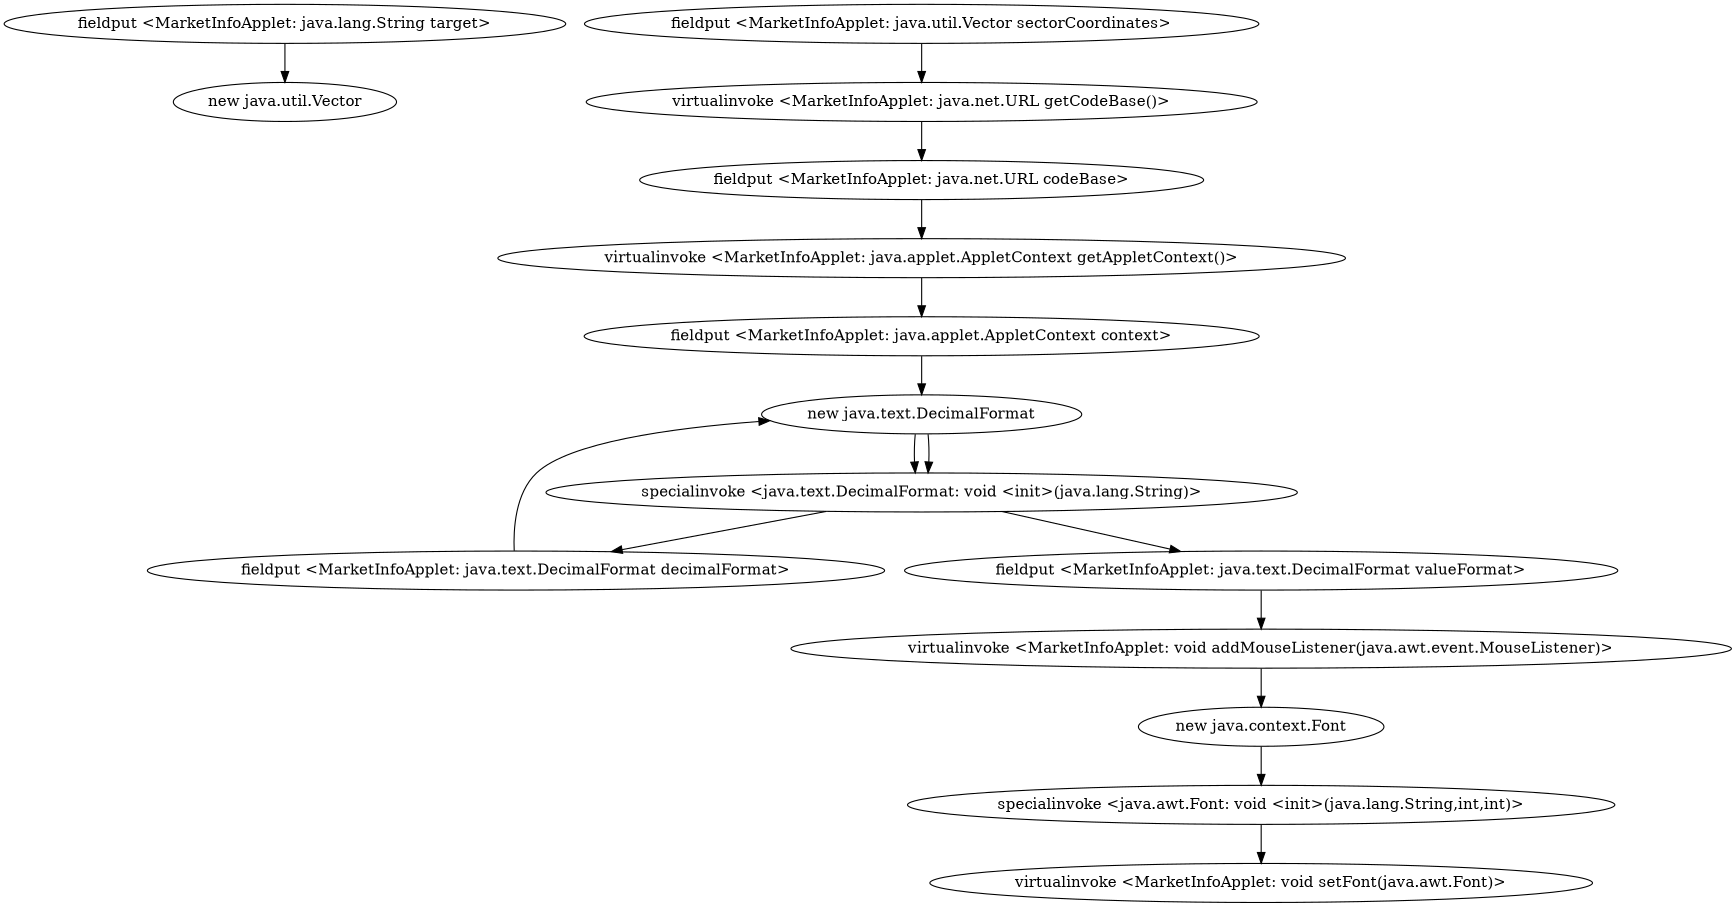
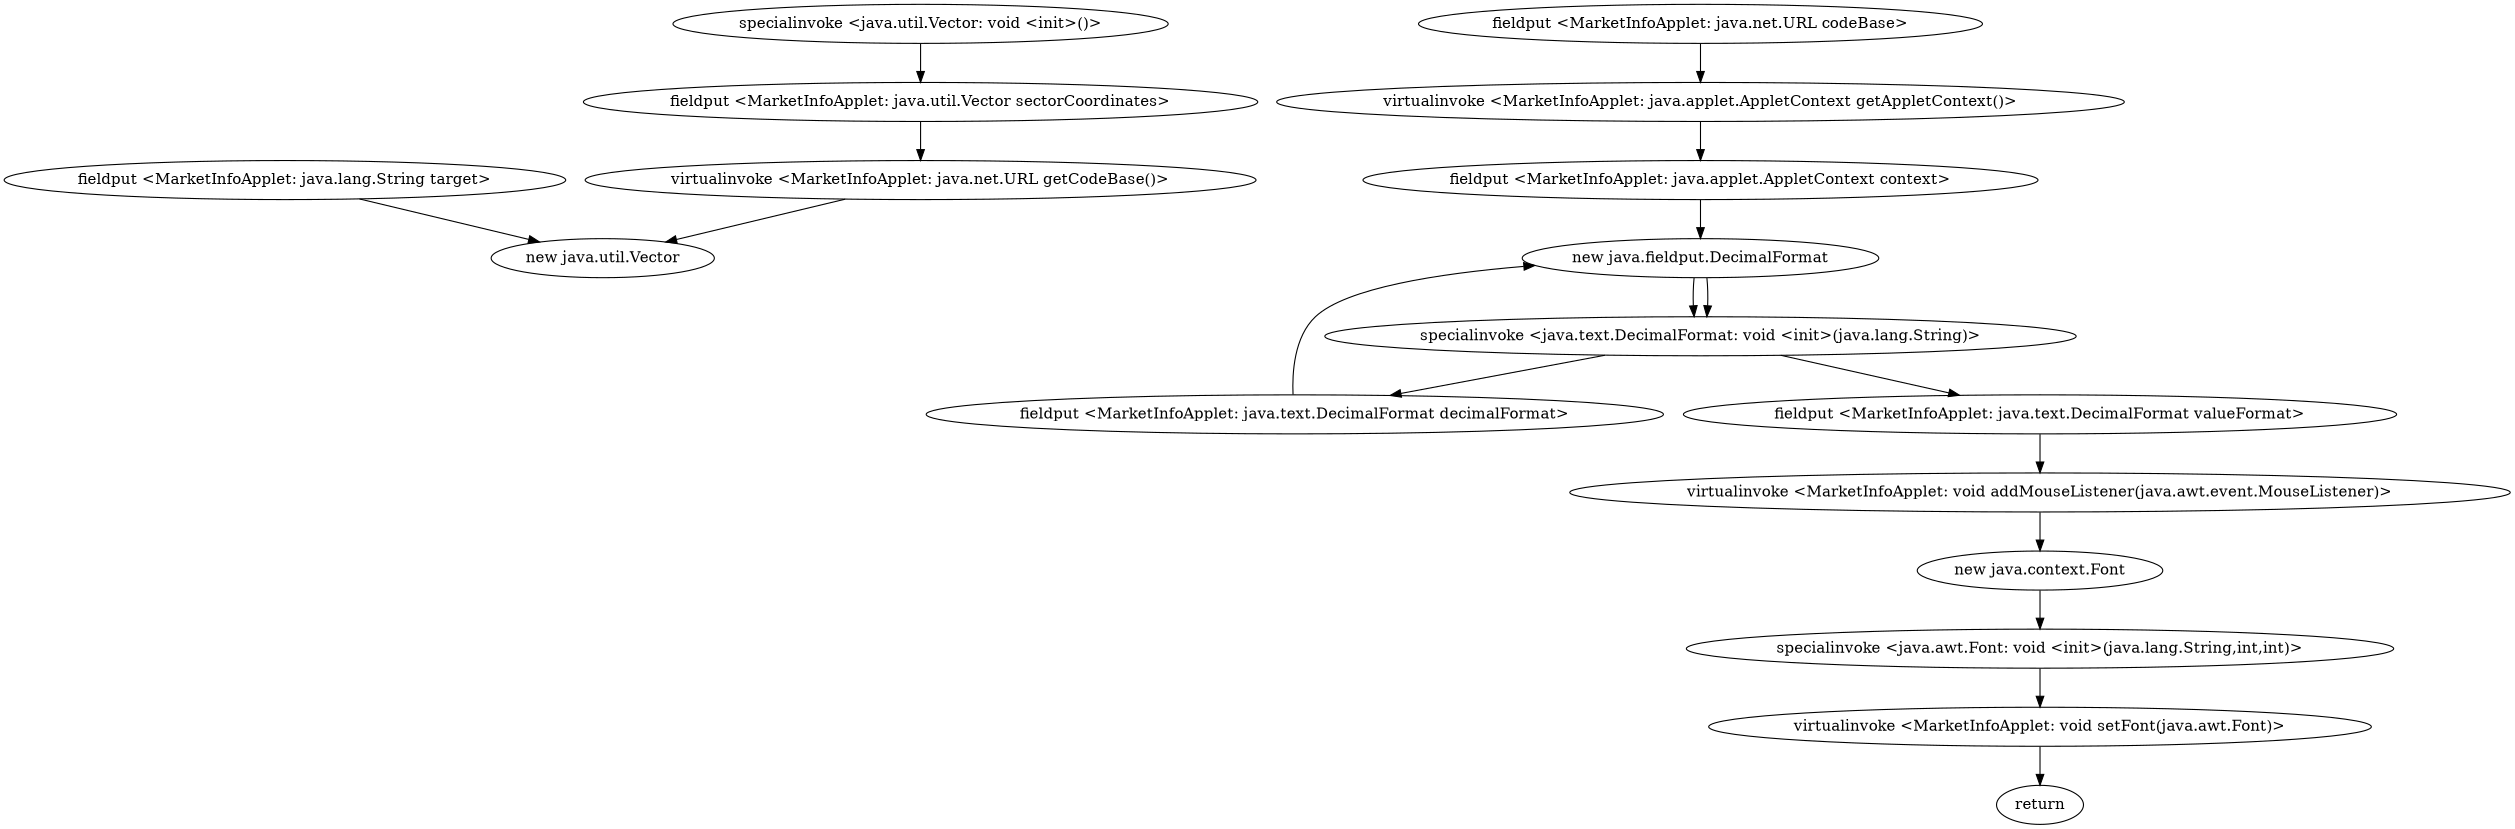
none -> (921, 24)
(922, 136) -> (761, 219)
(922, 414) -> (1701, 258)
none -> (2040, 805)
